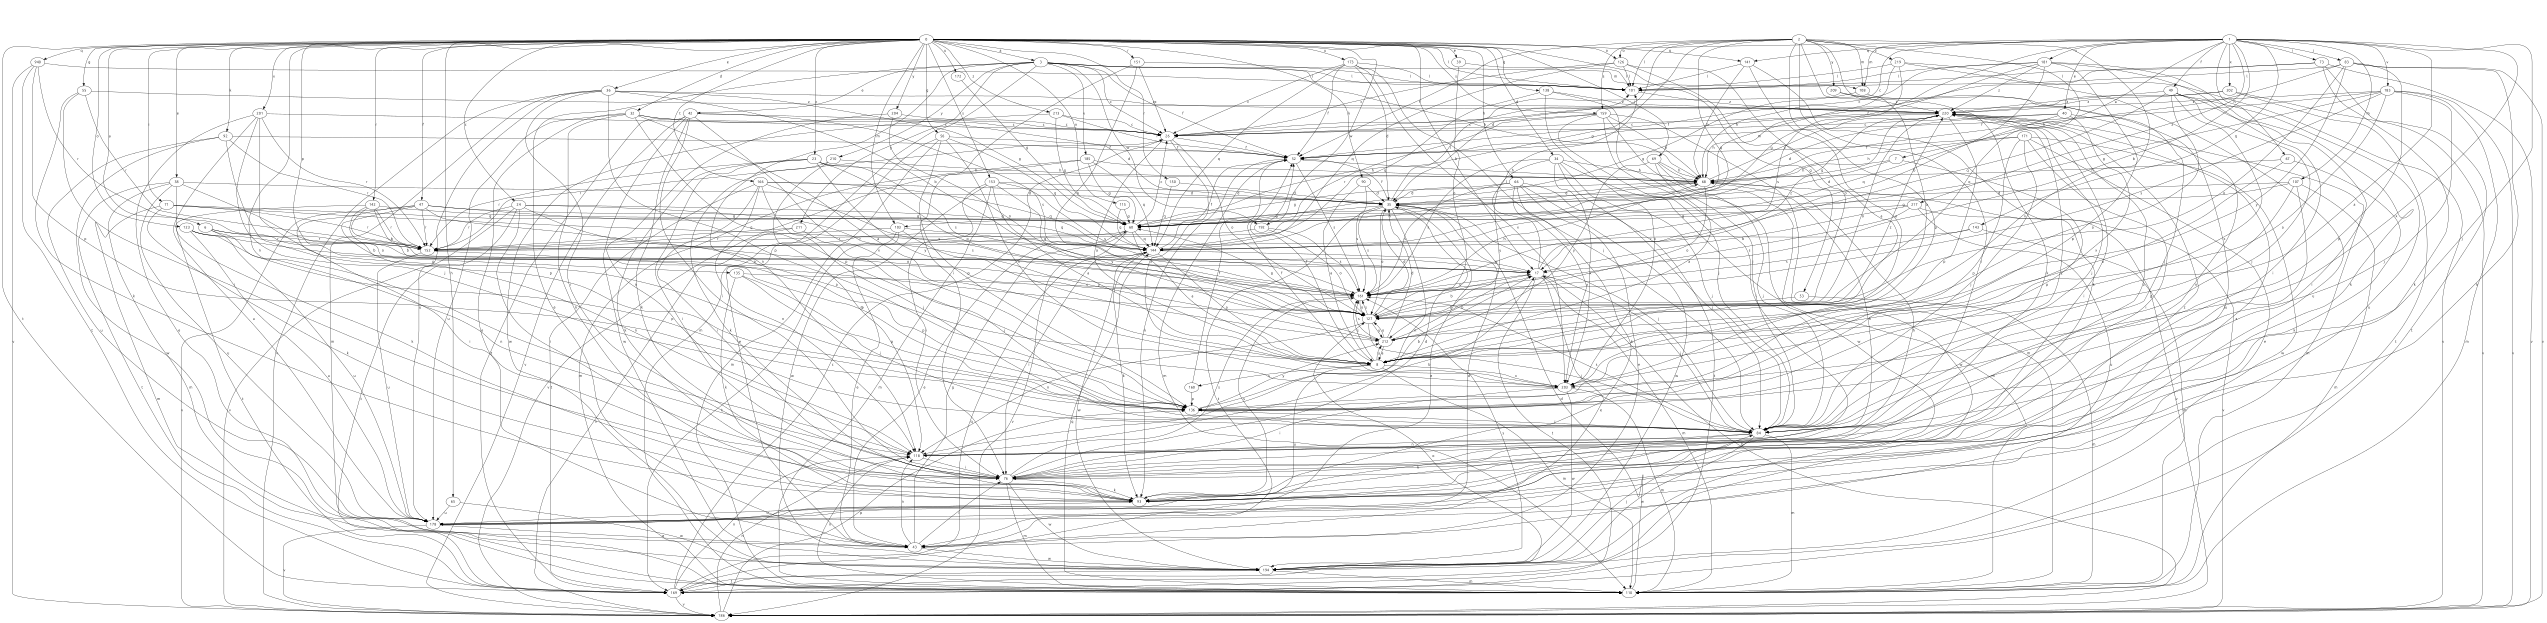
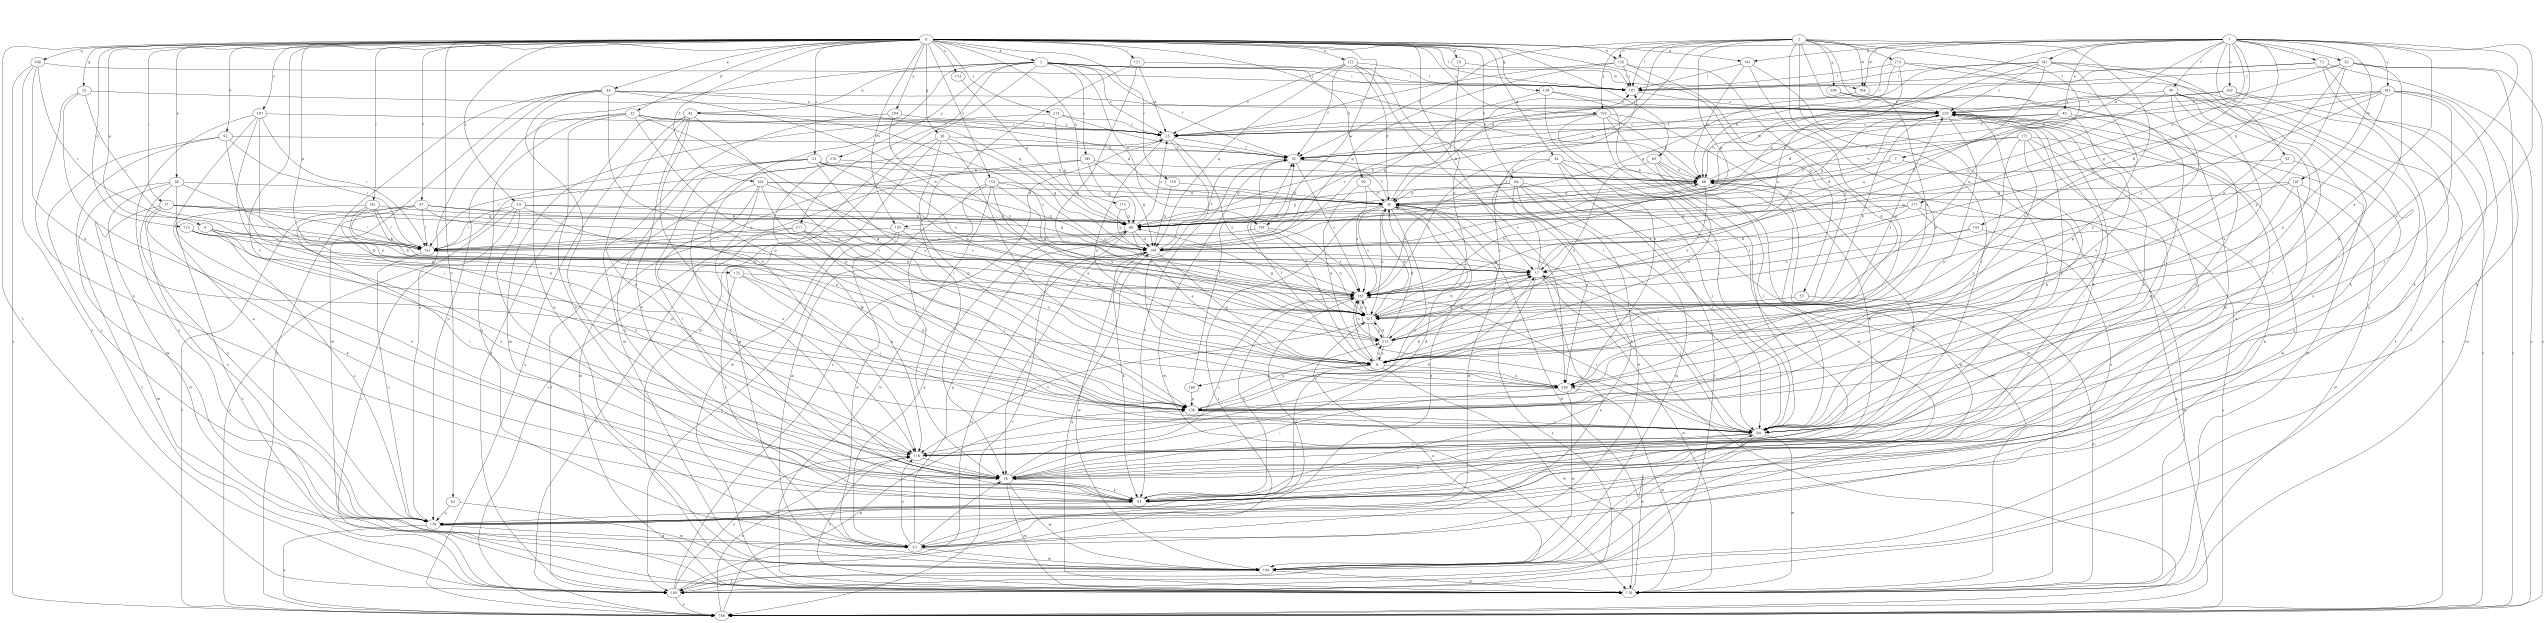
(1590, 260) -> (1169, 353)
(321, 370) -> (253, 395)
(1522, 531) -> (1228, 502)
